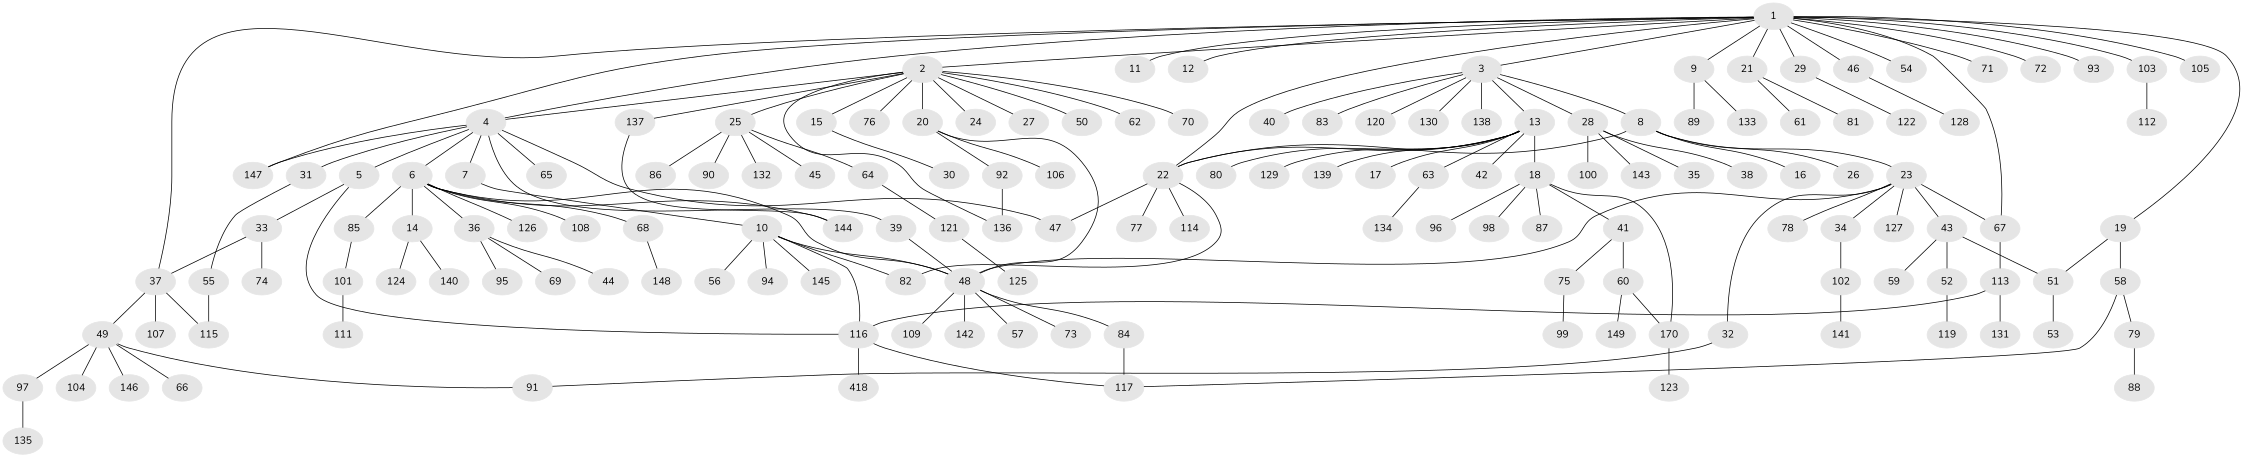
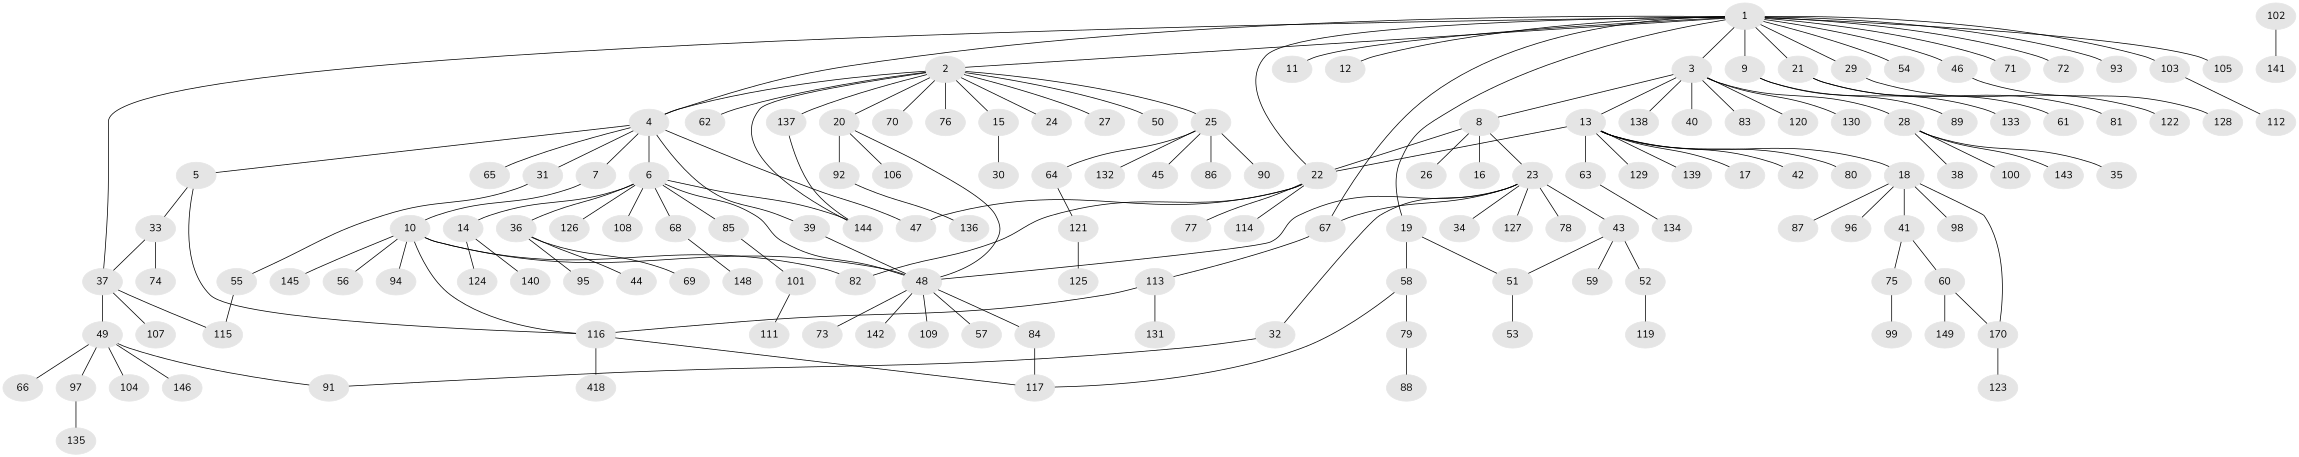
(838, 154) -> (765, 106)
(253, 176) -> none
(1841, 255) -> none
